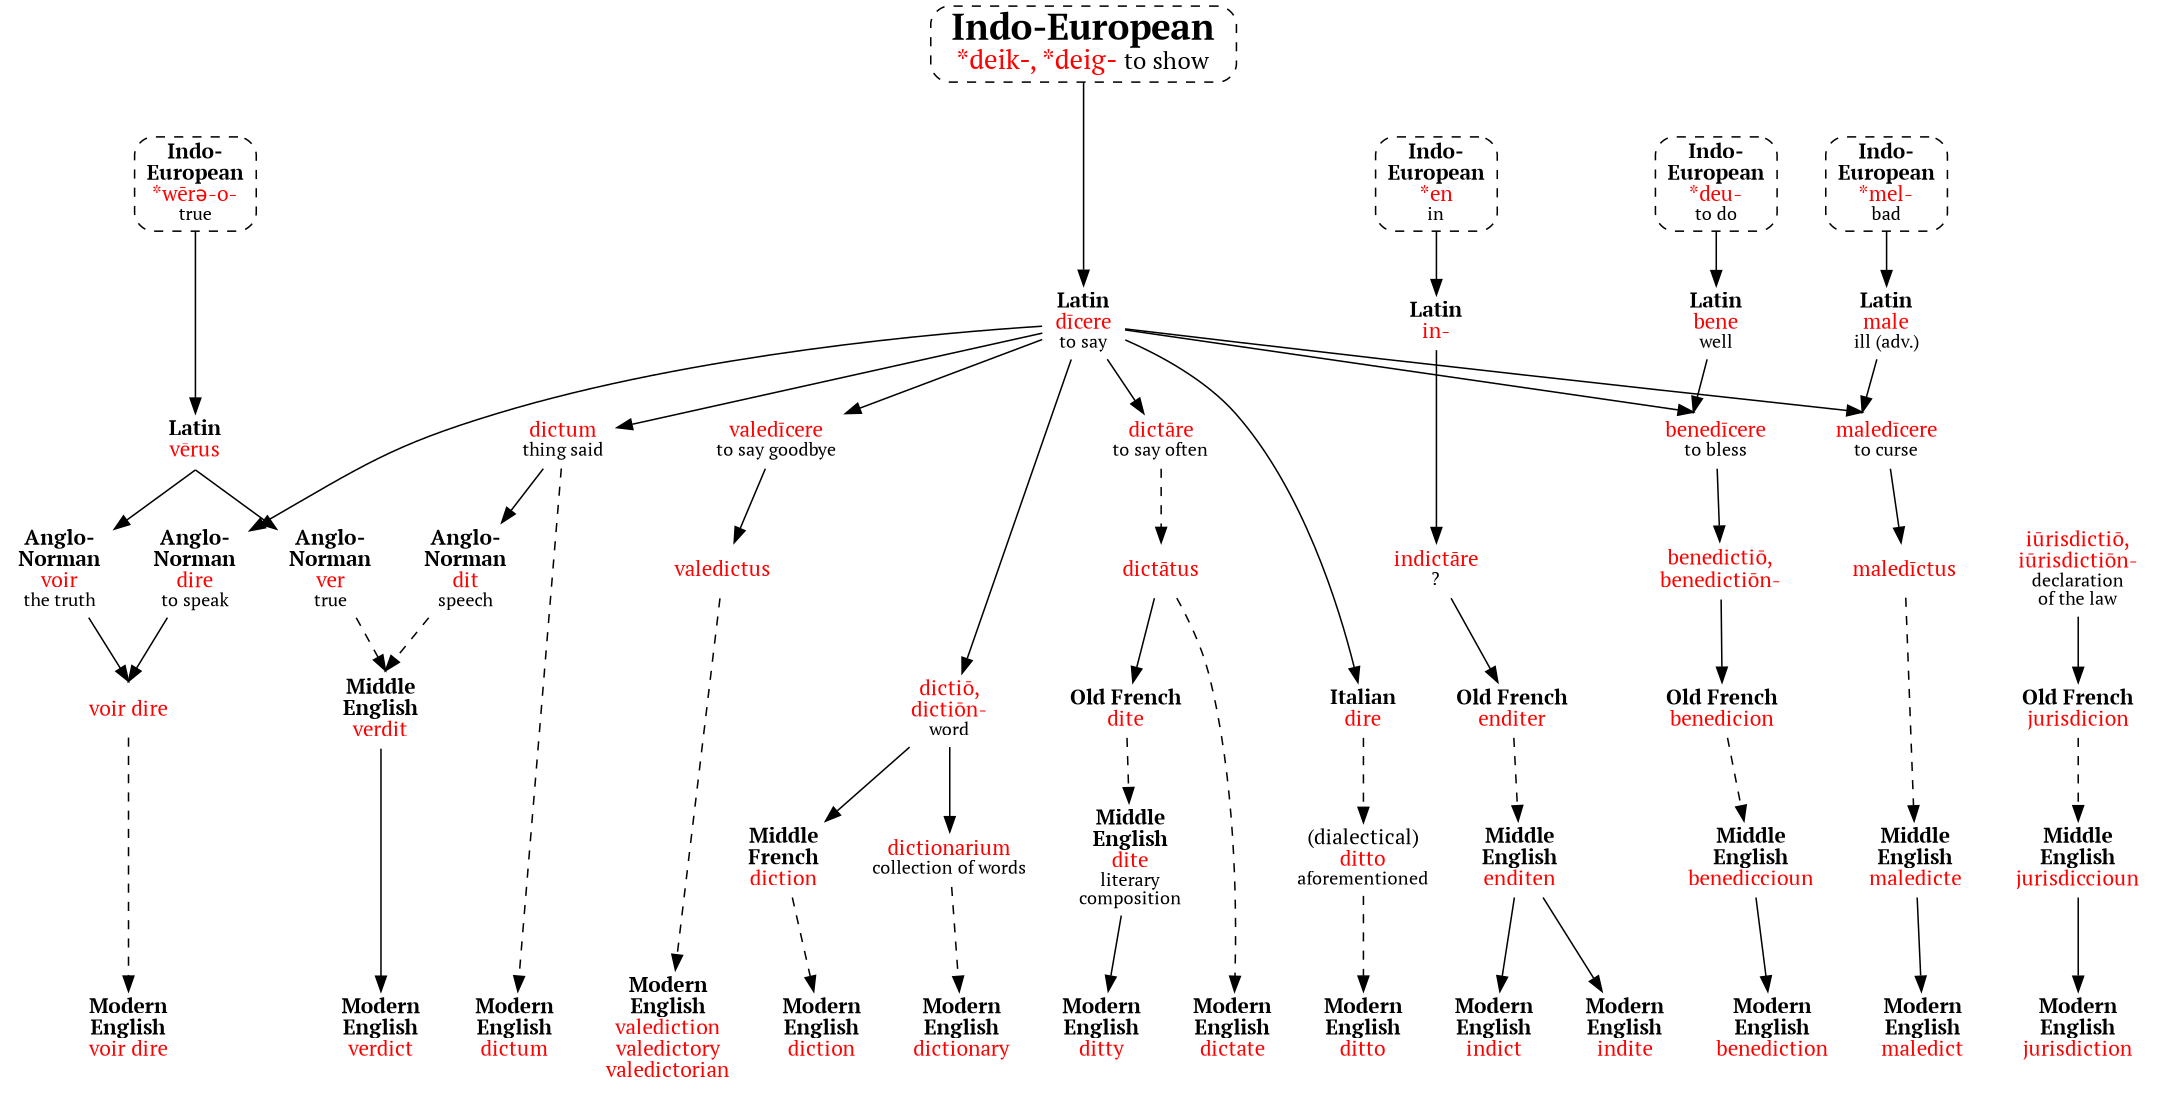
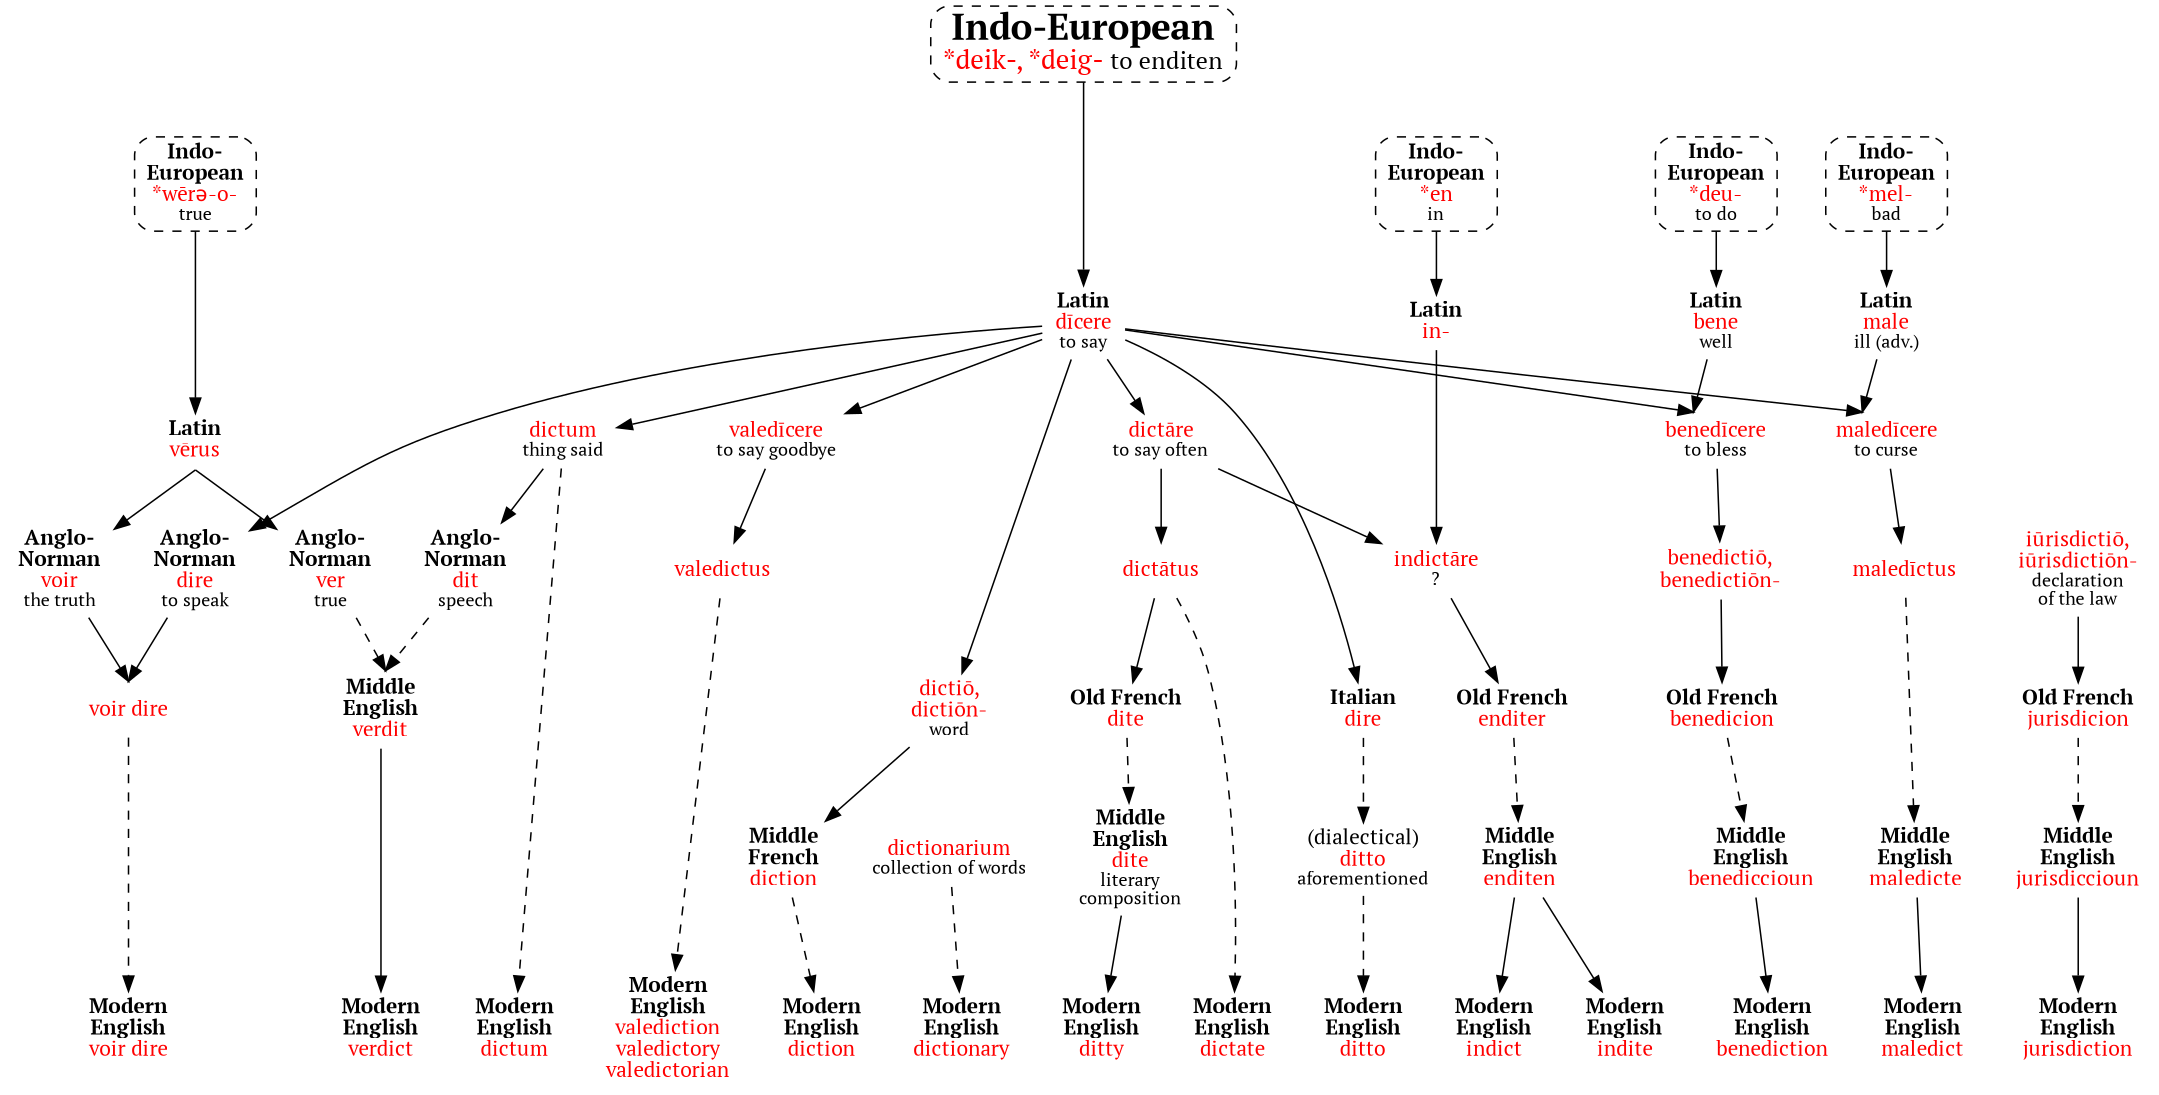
(1167, 62) -> (1167, 62)
none -> (1278, 496)
(1161, 498) -> (1161, 498)
(950, 782) -> none
